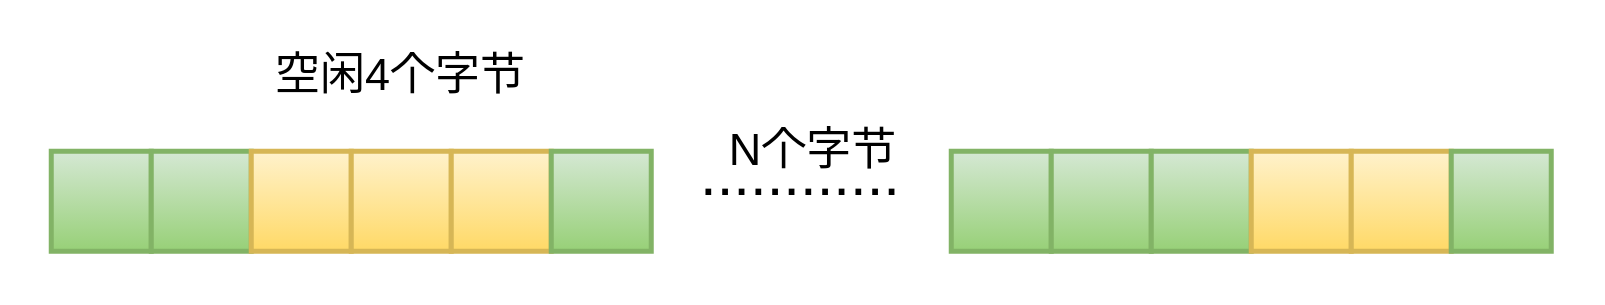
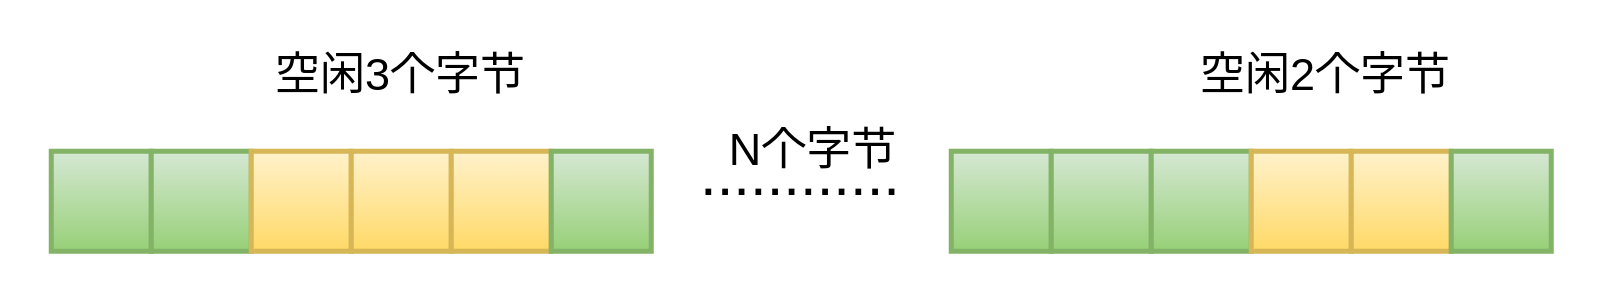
(401, 76) -> (401, 76)
none -> (1326, 76)
